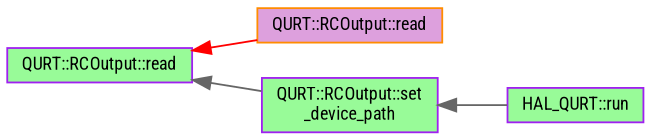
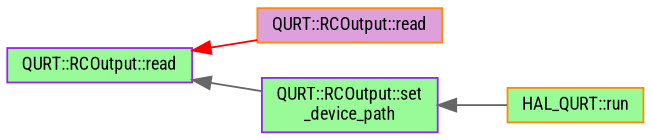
(575, 105) -> (575, 105)
